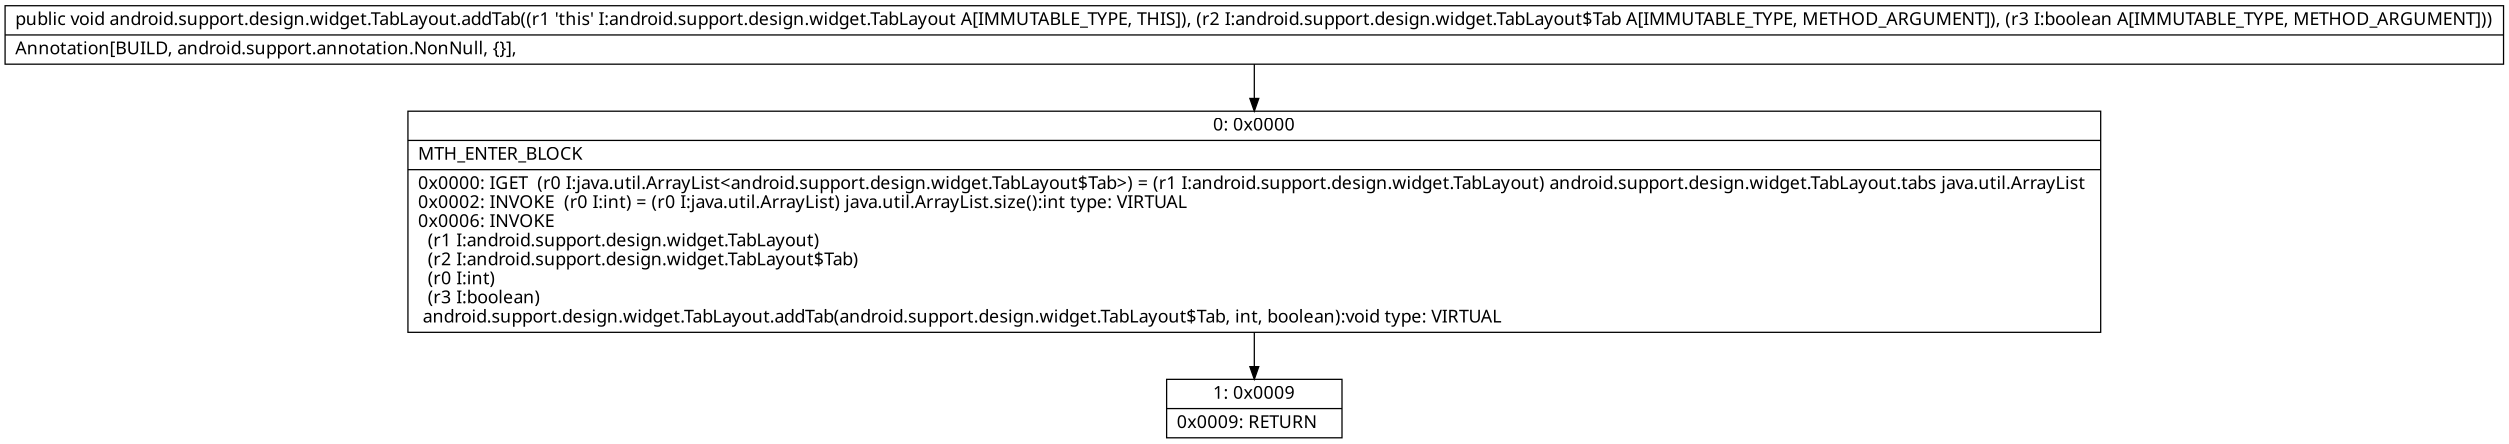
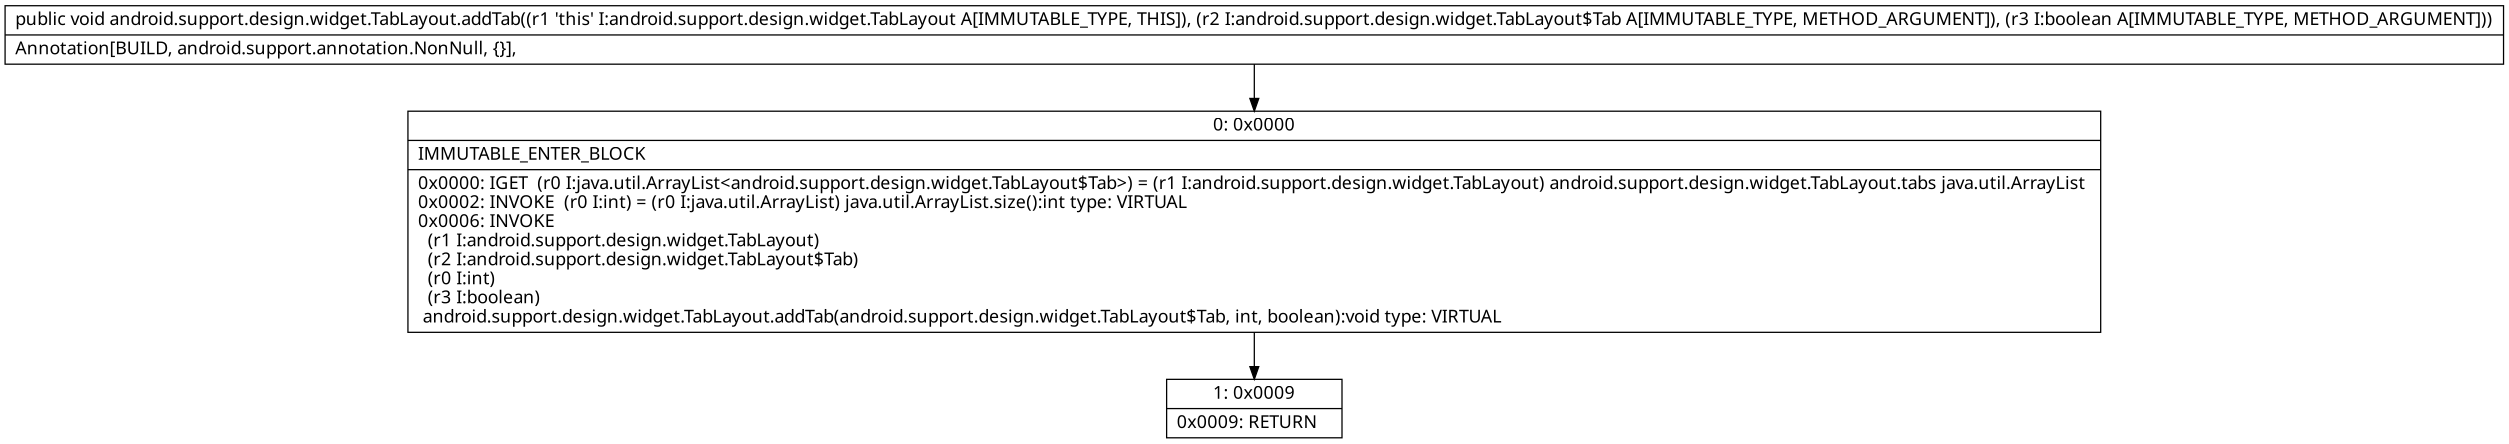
(501, 154) -> (532, 154)
